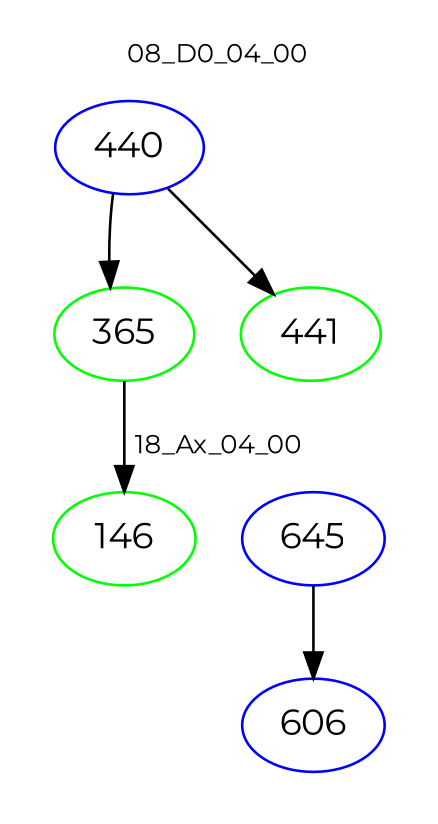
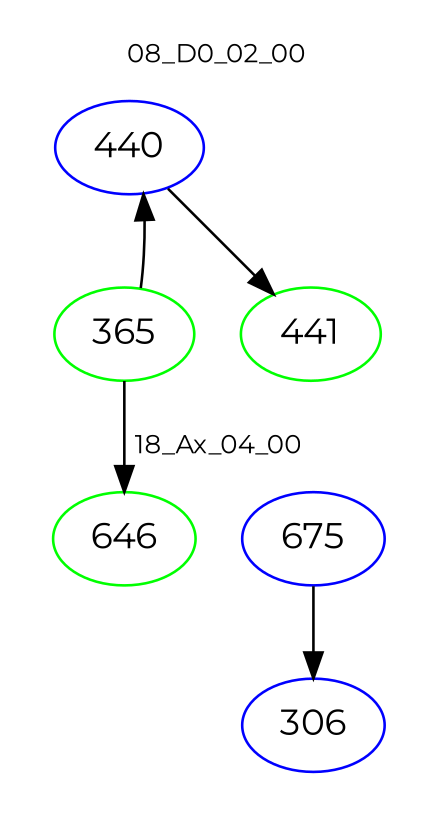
(218, 56) -> (218, 56)
(110, 227) -> (144, 254)
(124, 539) -> (124, 539)
(313, 539) -> (313, 539)
(313, 725) -> (313, 725)
